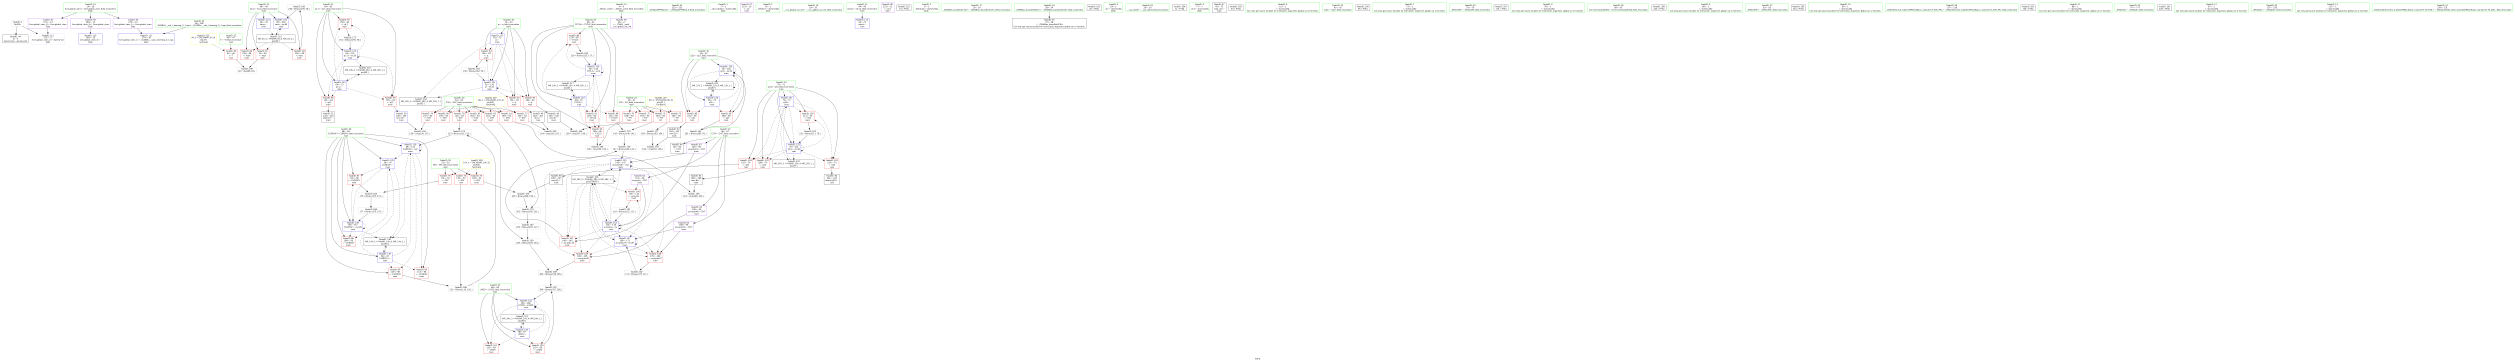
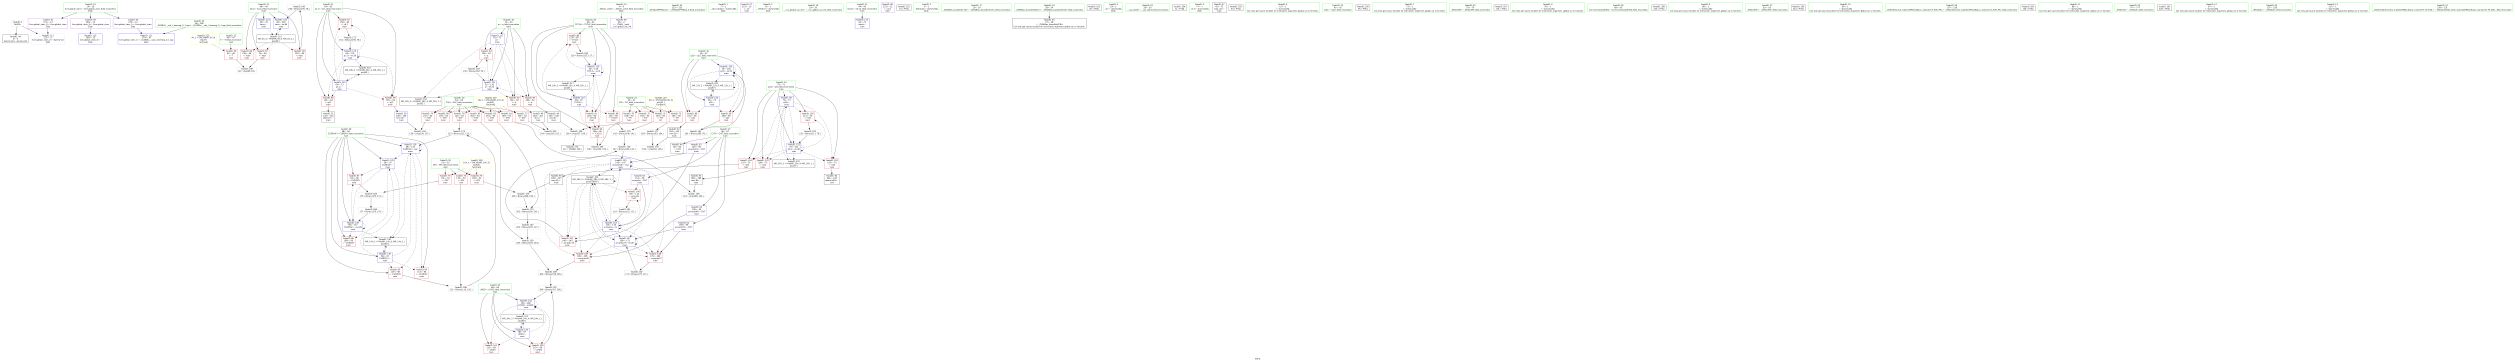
none -> (572, 148)
